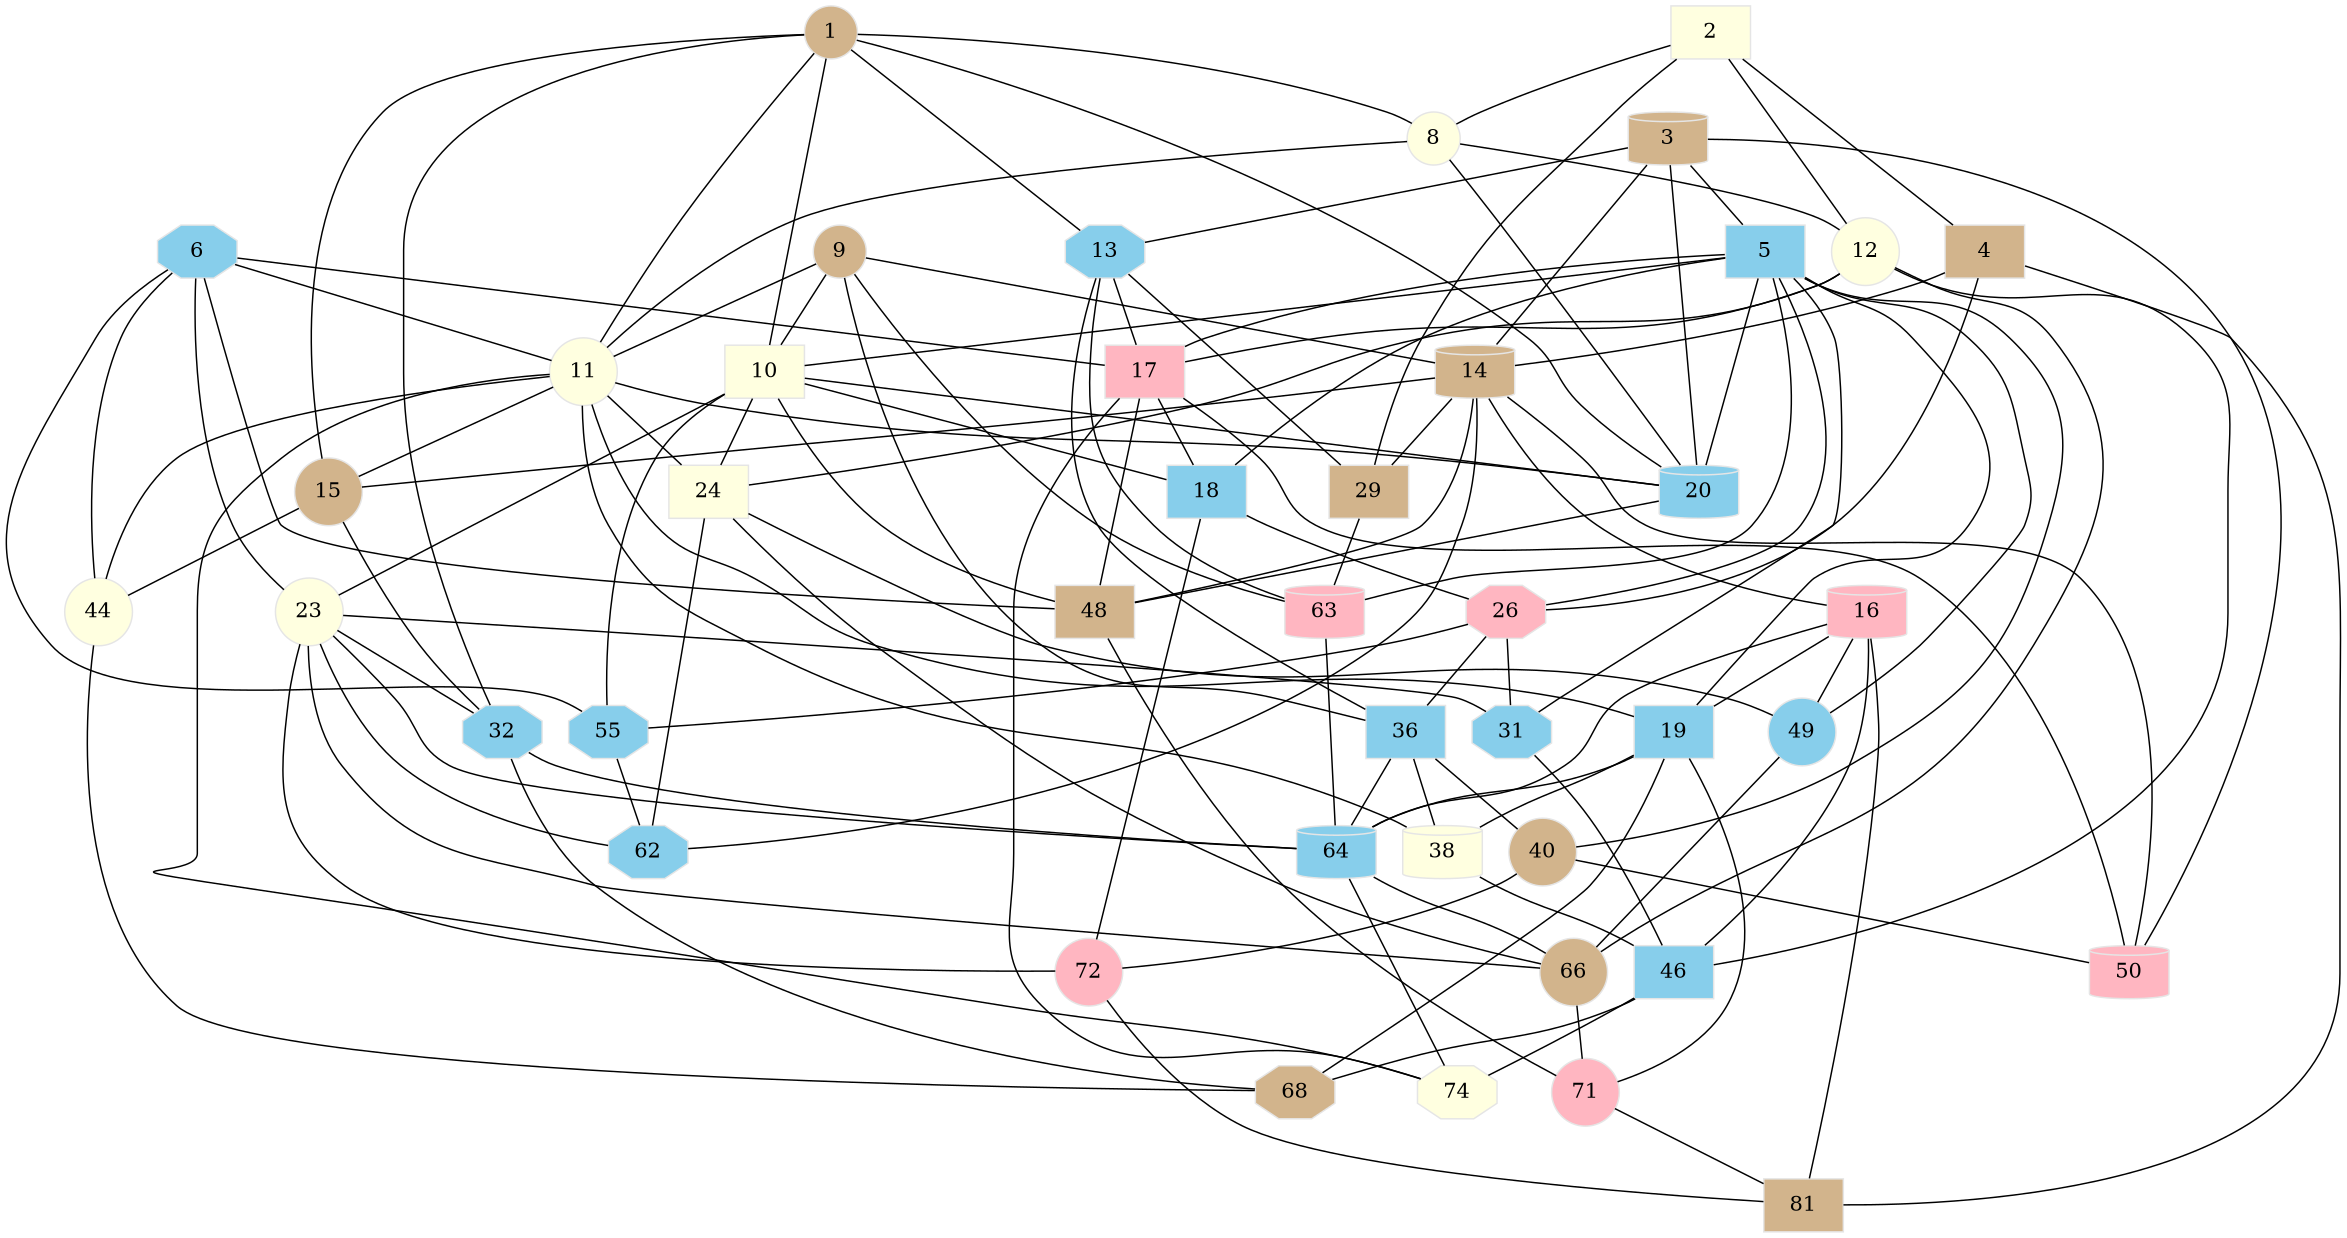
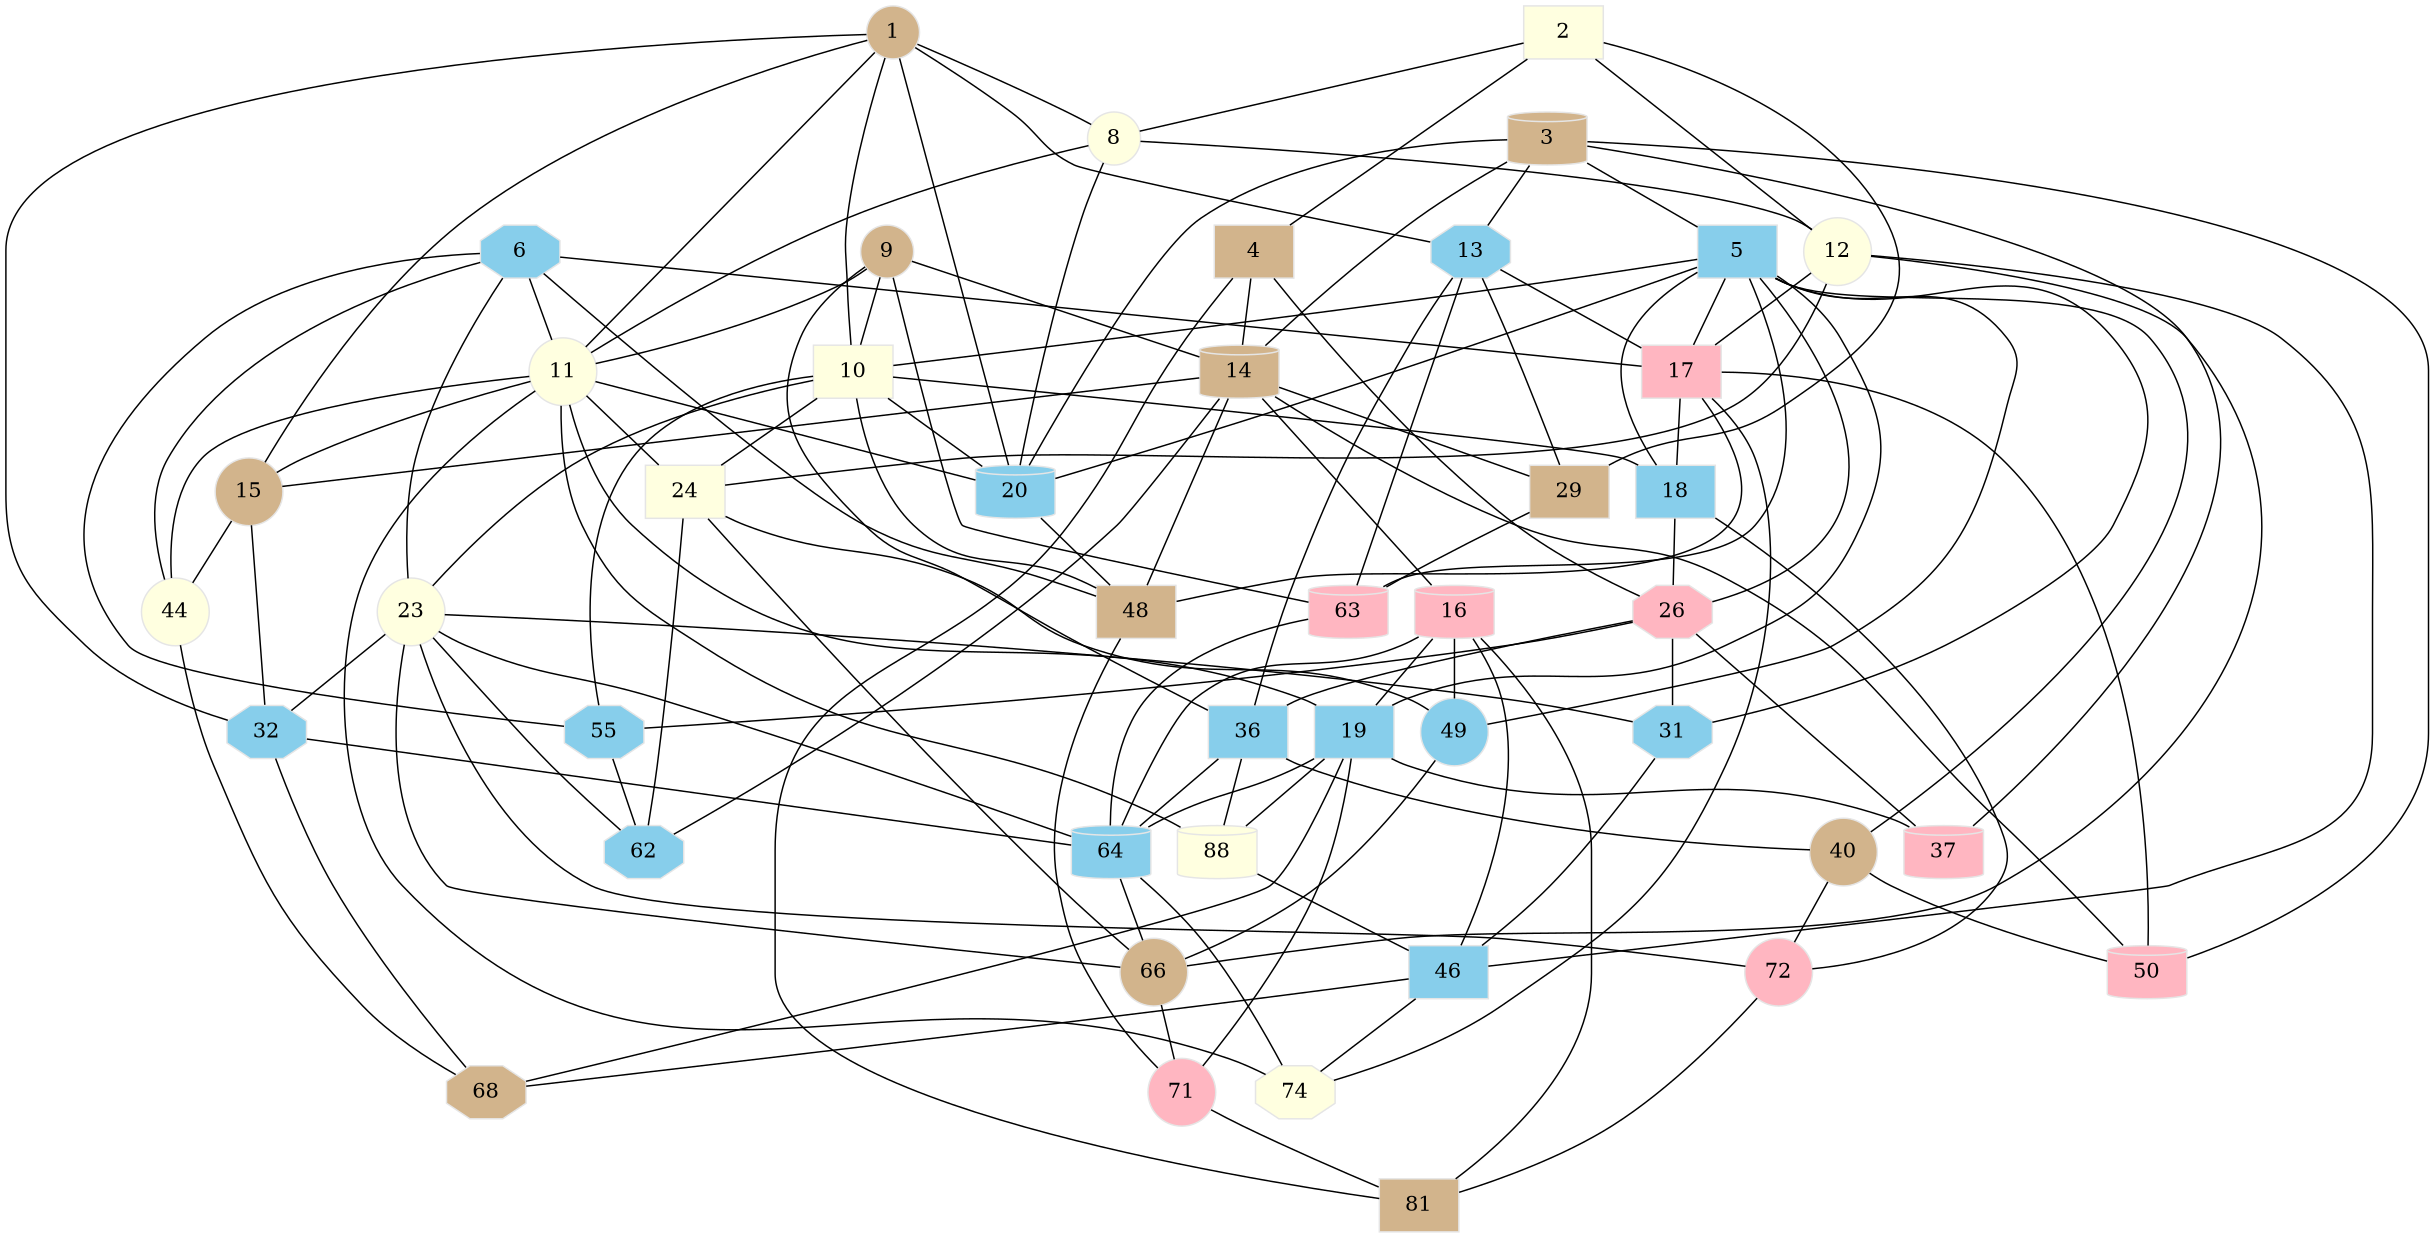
(1443, 852) -> (1217, 852)
none -> (1944, 852)
